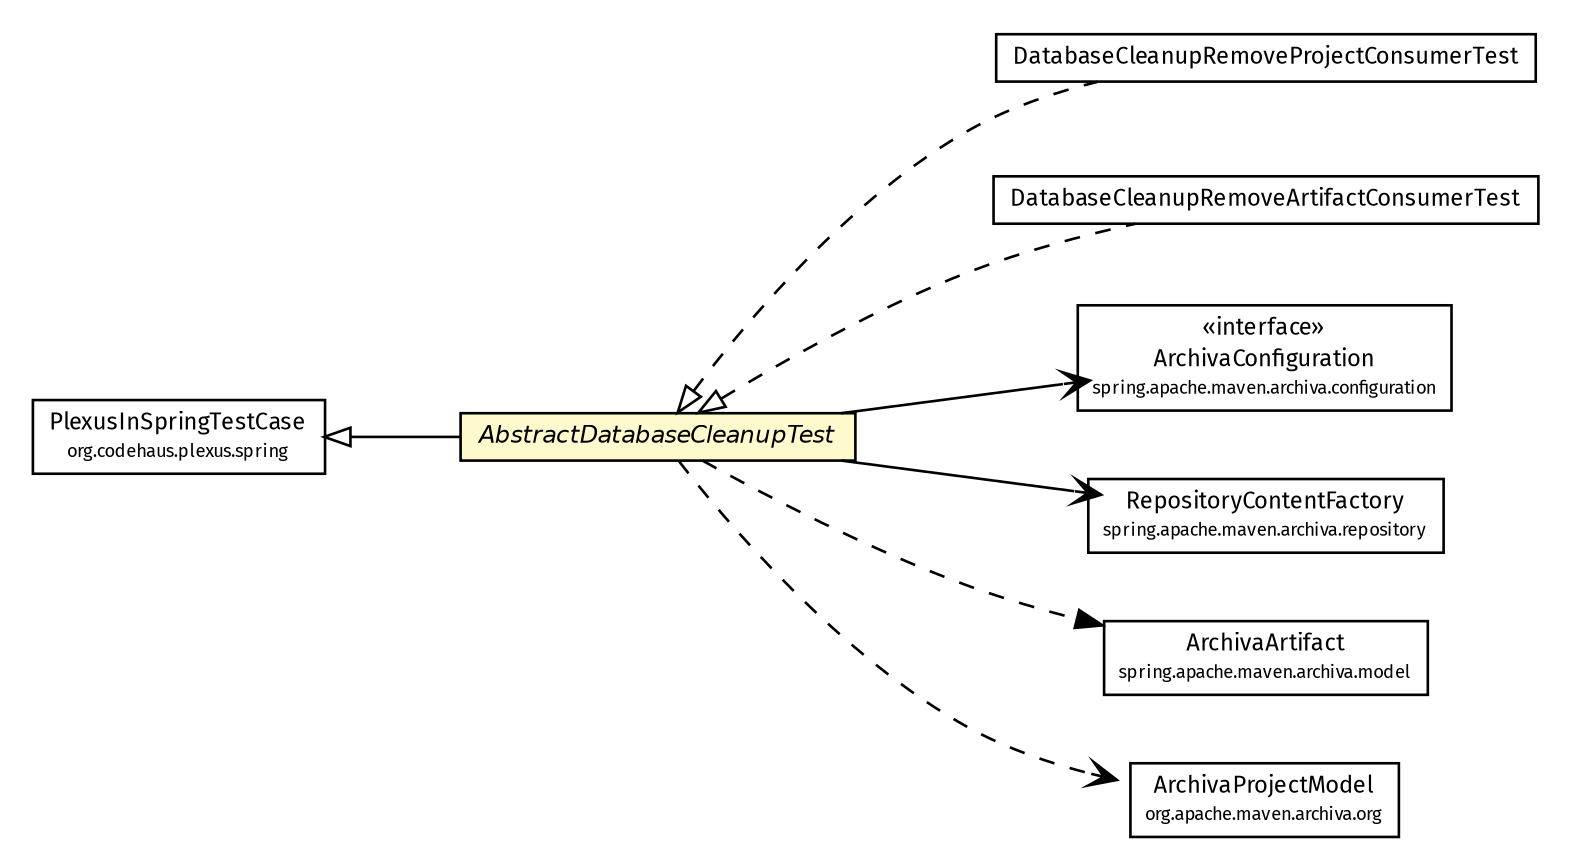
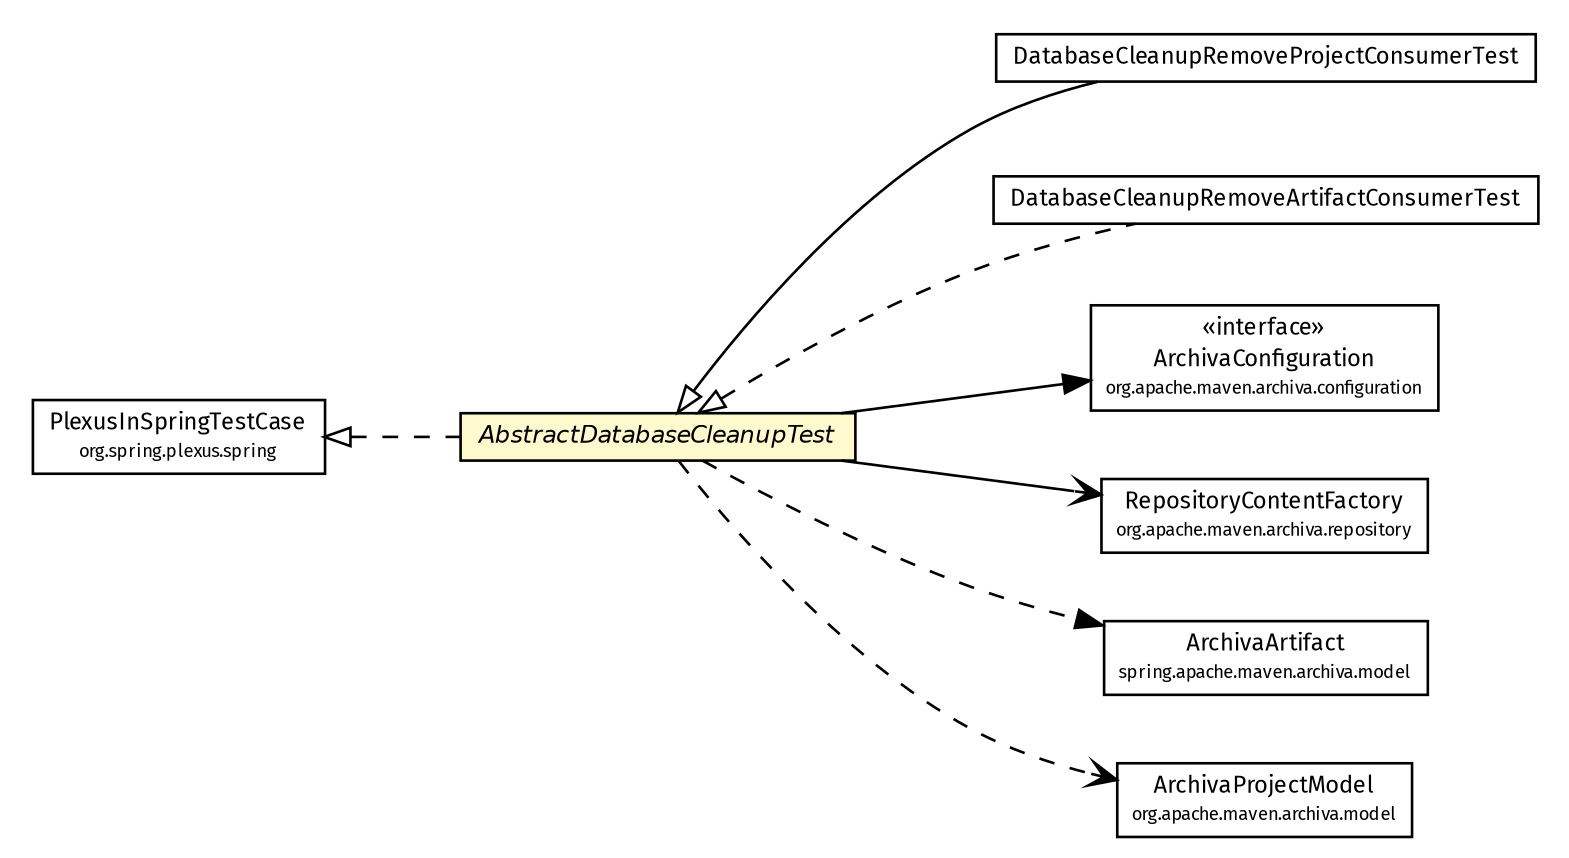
(870, 201) -> (870, 201)
(1265, 388) -> (1265, 388)
(952, 399) -> (952, 399)
(406, 437) -> (406, 437)
(179, 451) -> (179, 451)
(1266, 530) -> (1265, 530)
(1265, 815) -> (1265, 815)
